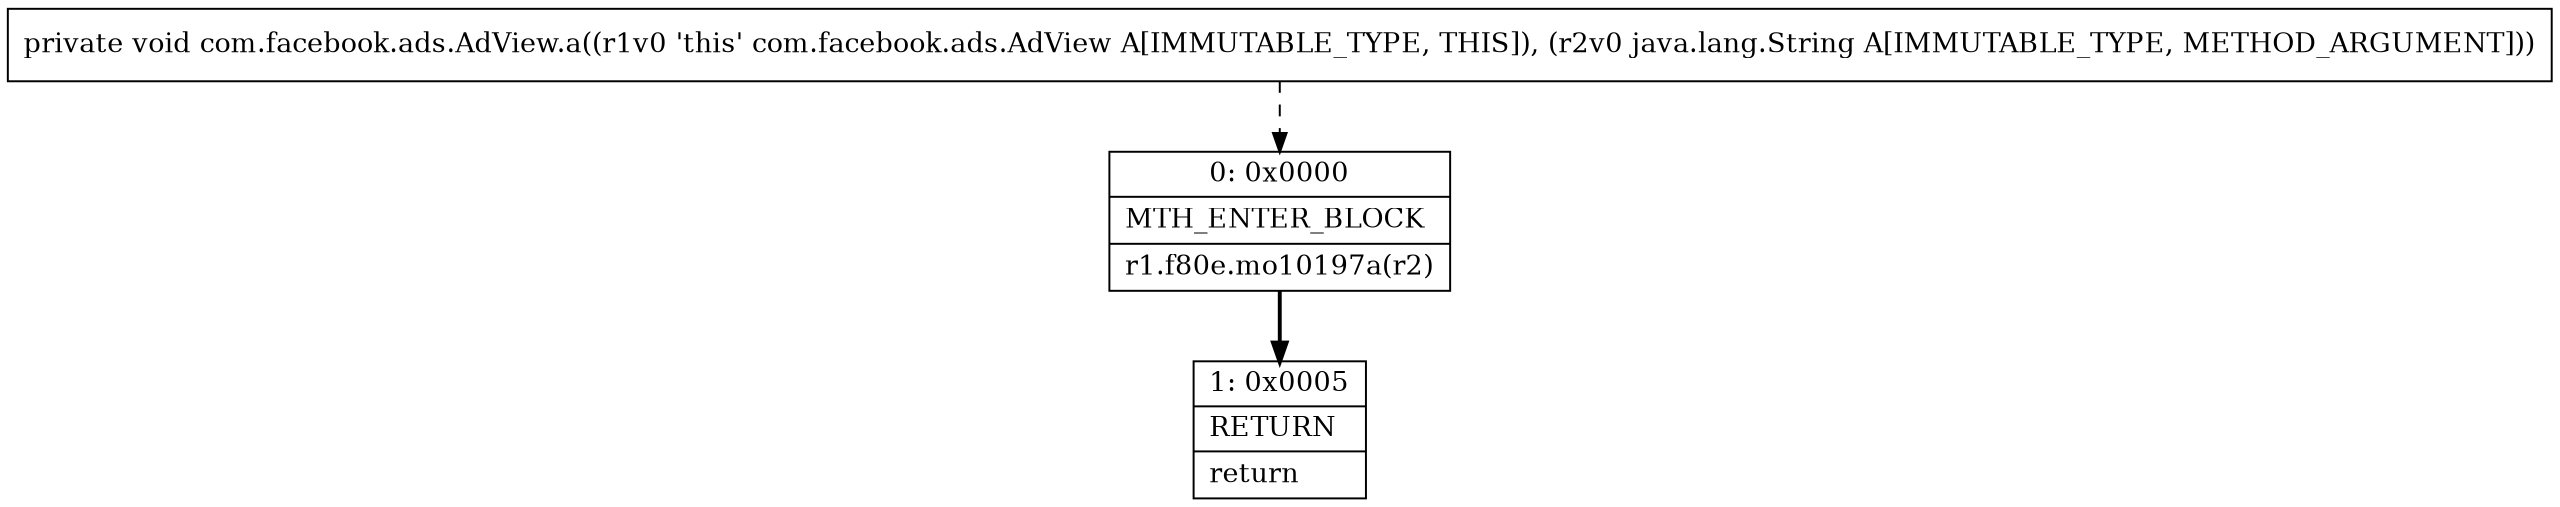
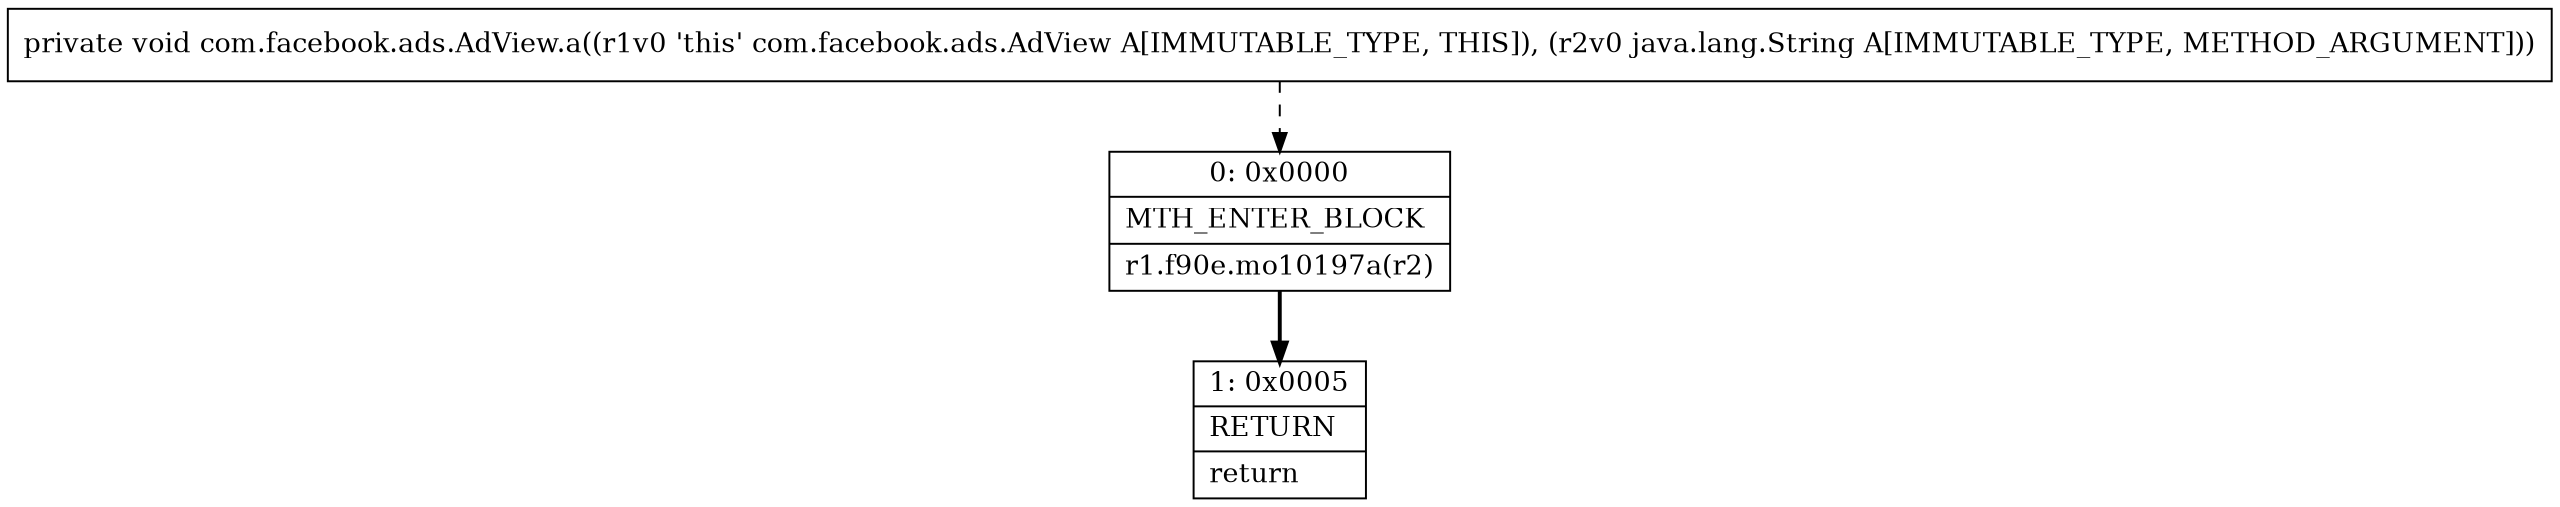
(1280, 266) -> (1280, 266)
